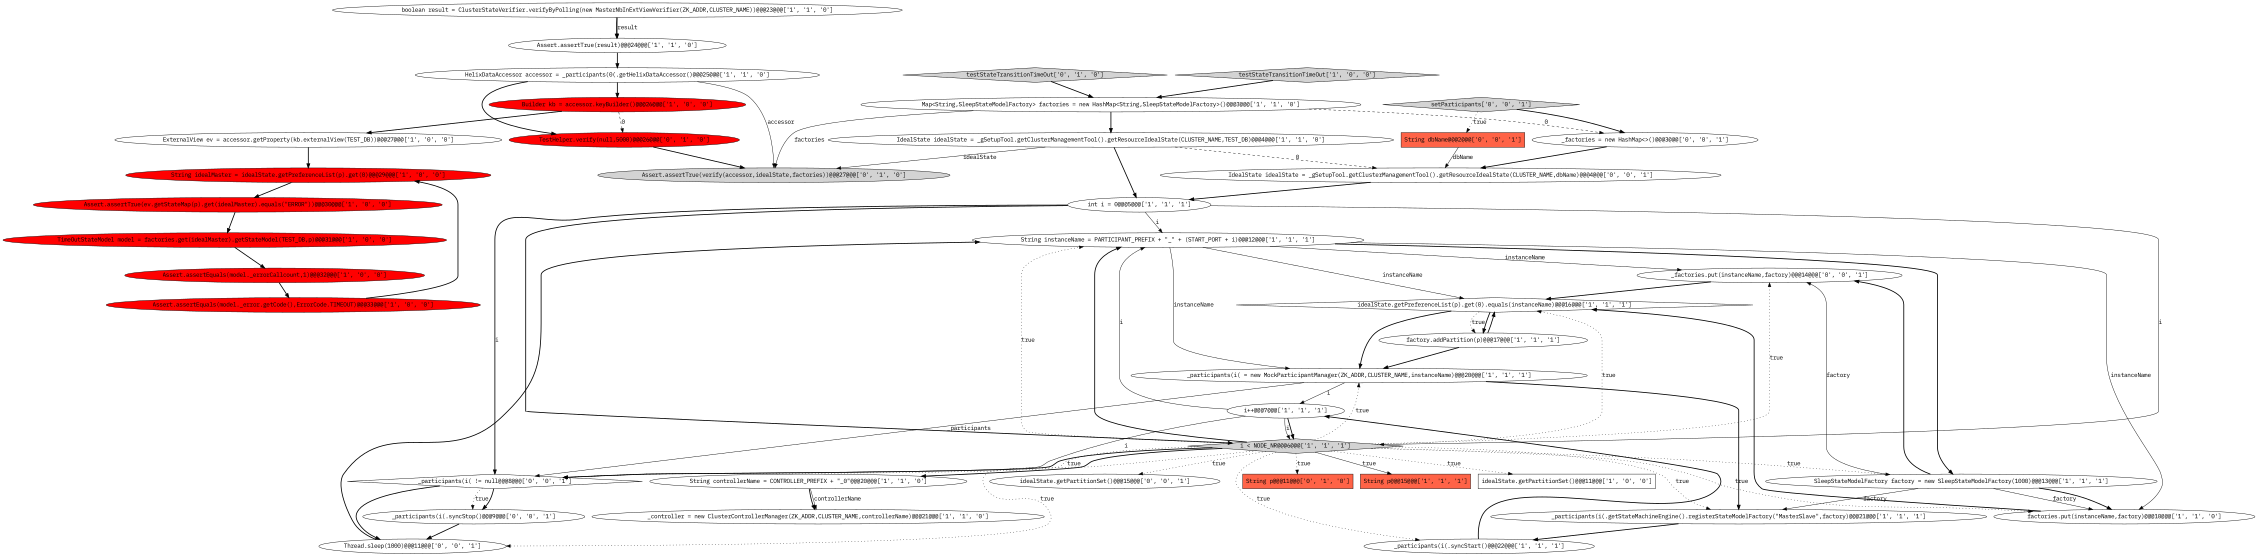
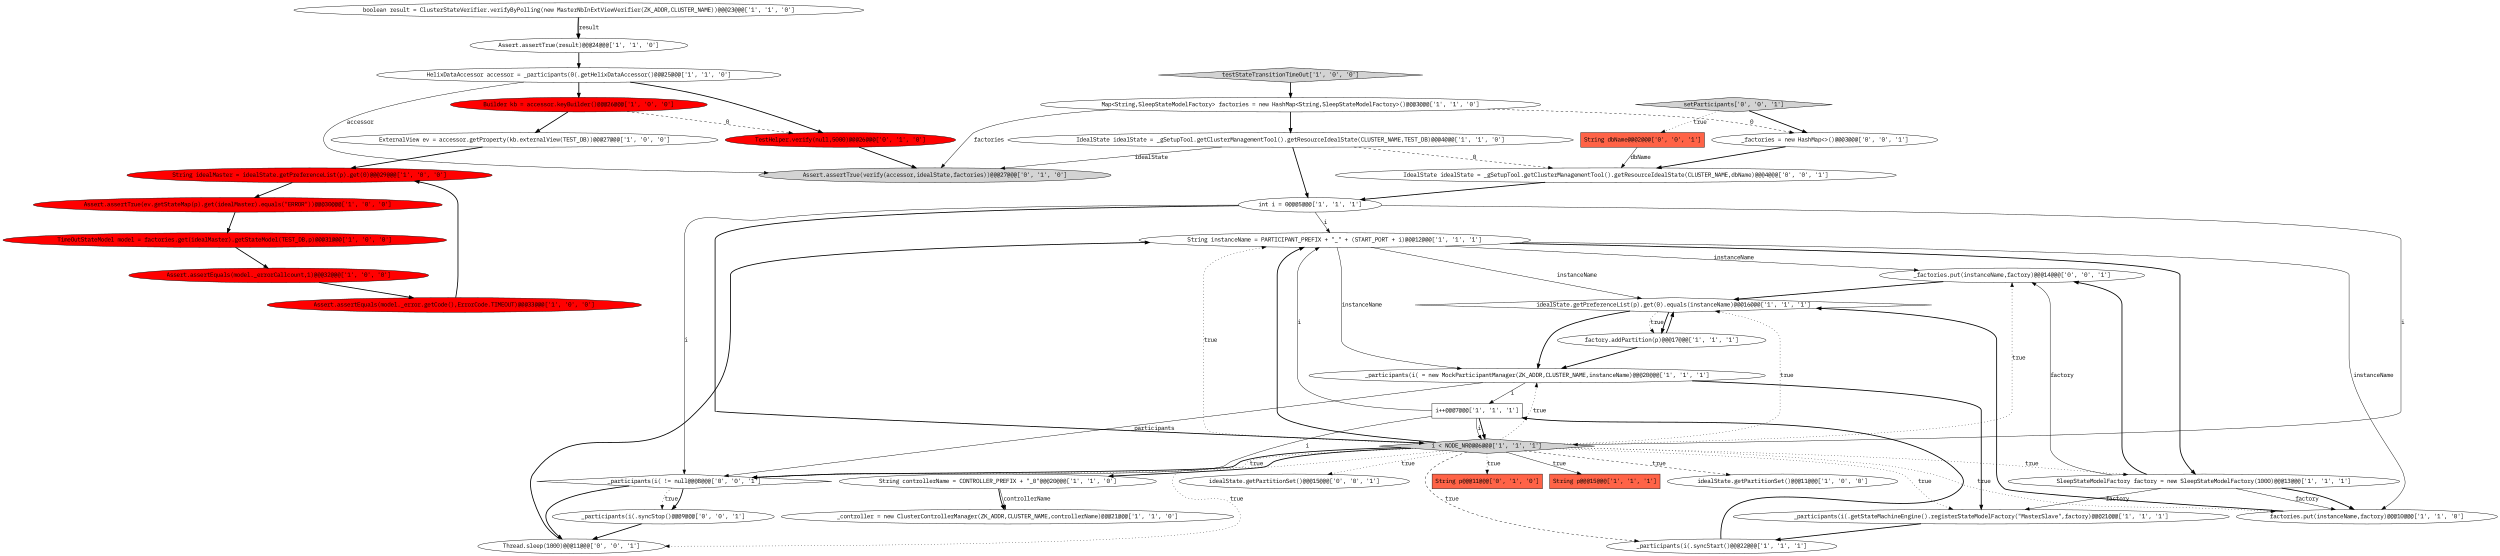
(1035, 75) -> none
(659, 213) -> (839, 213)
(1286, 411) -> (1477, 411)
(1420, 462) -> (1625, 463)
(1567, 481) -> (1783, 481)
(1295, 517) -> (1498, 520)
